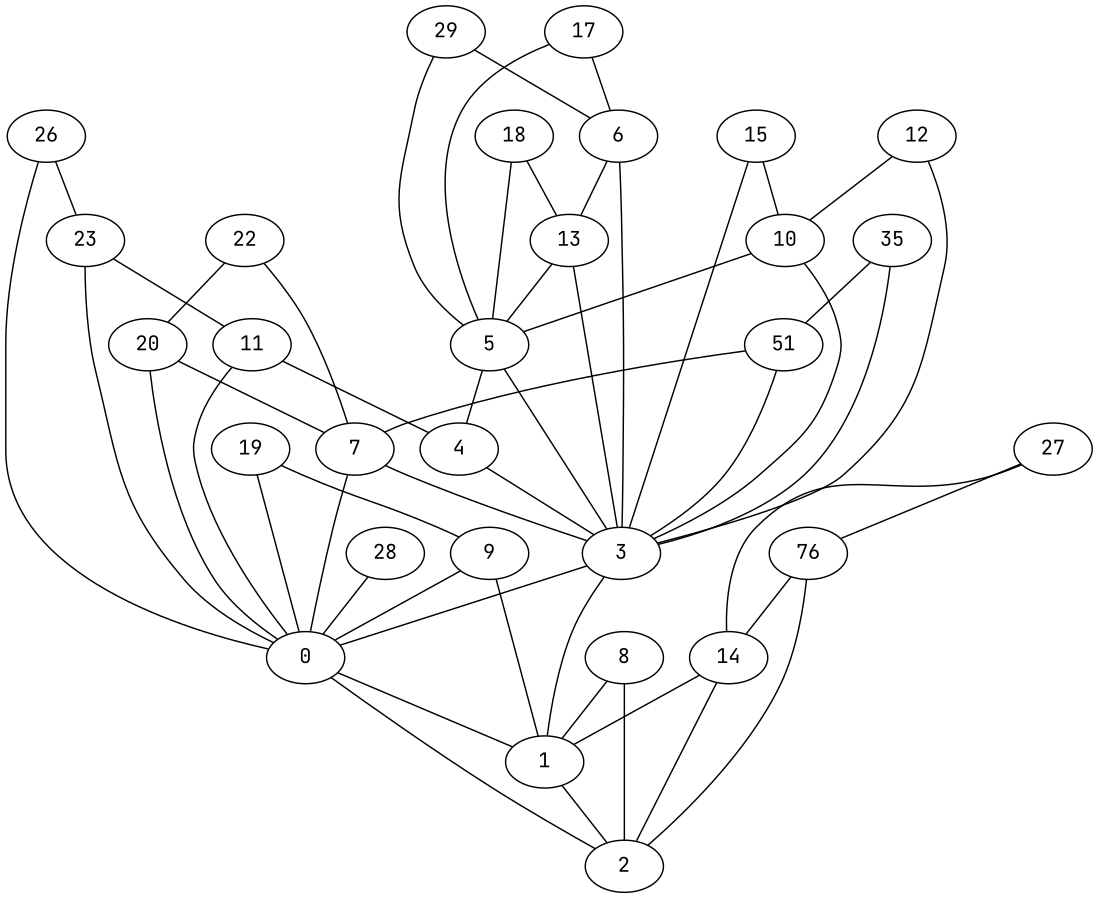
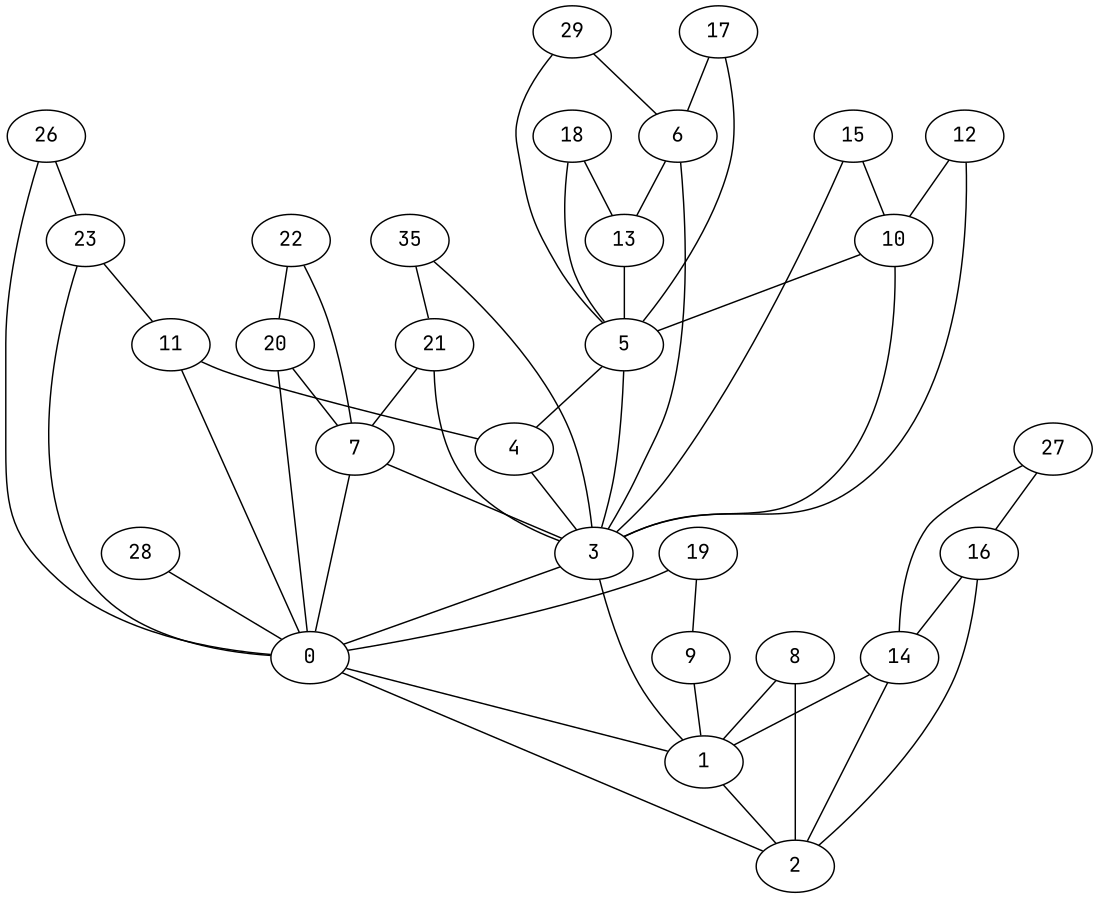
(784, 345) -> (435, 345)
(595, 397) -> none
(808, 553) -> (979, 553)
(398, 605) -> none
